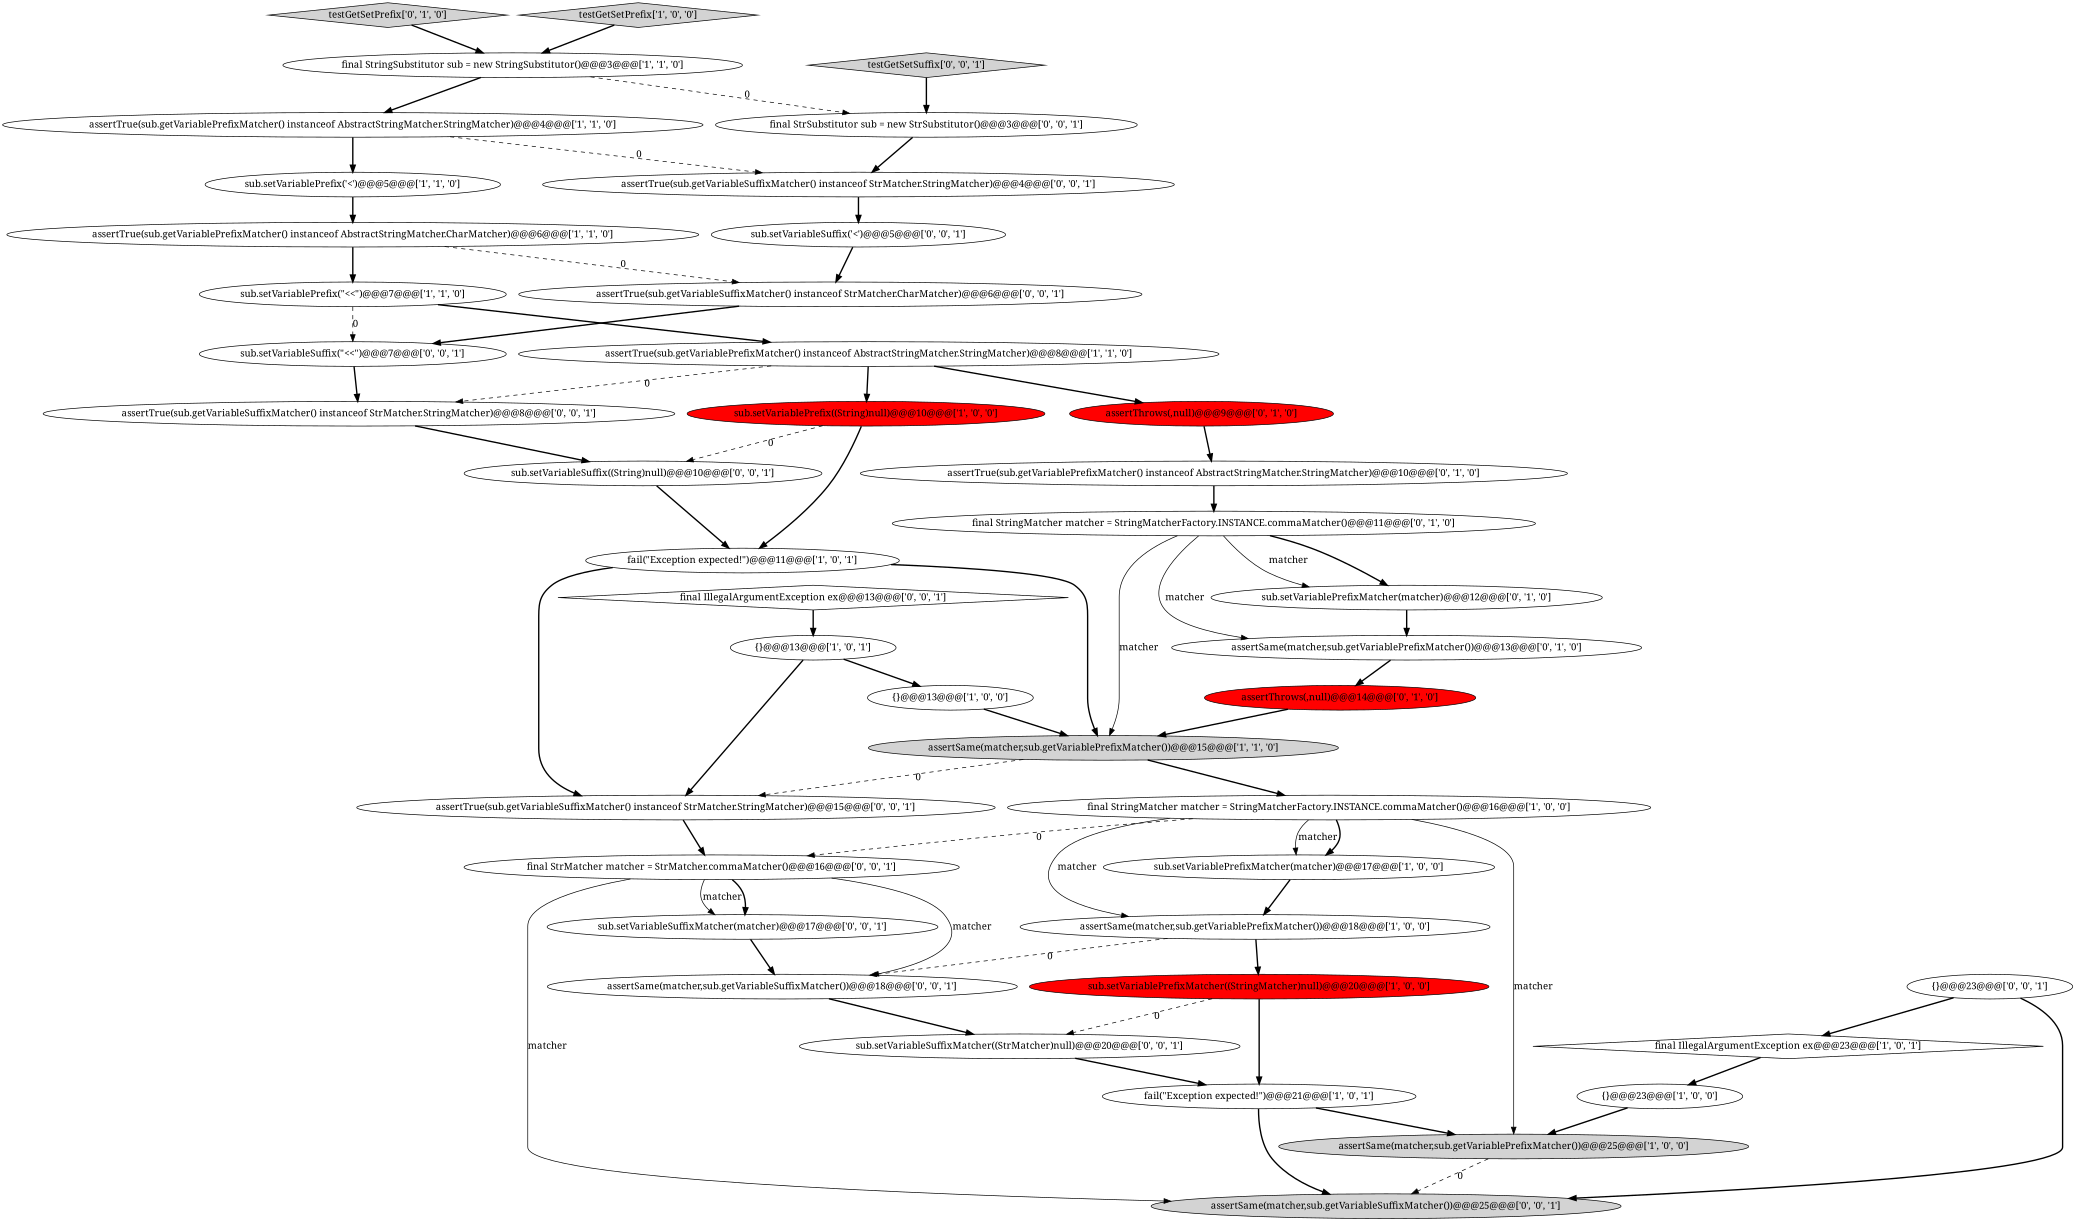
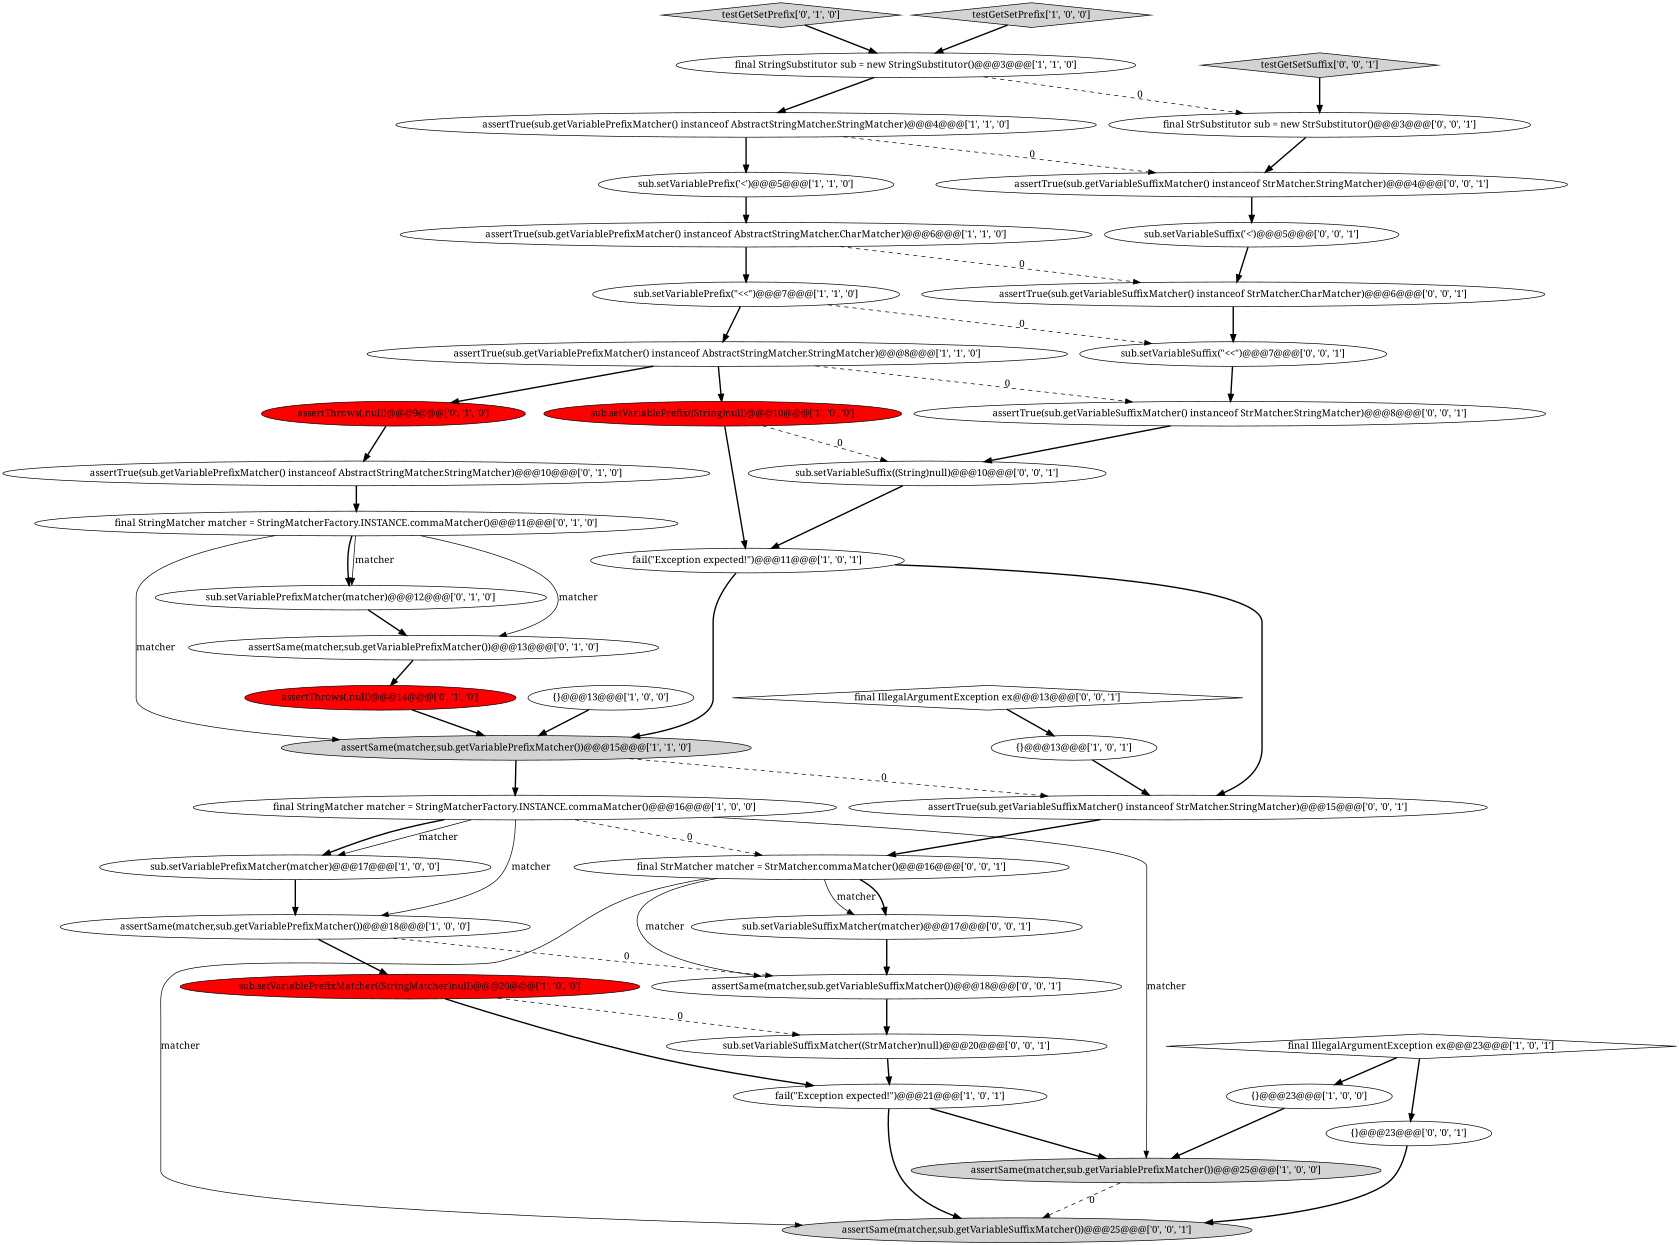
(878, 672) -> none
(1892, 1016) -> (1416, 1086)
